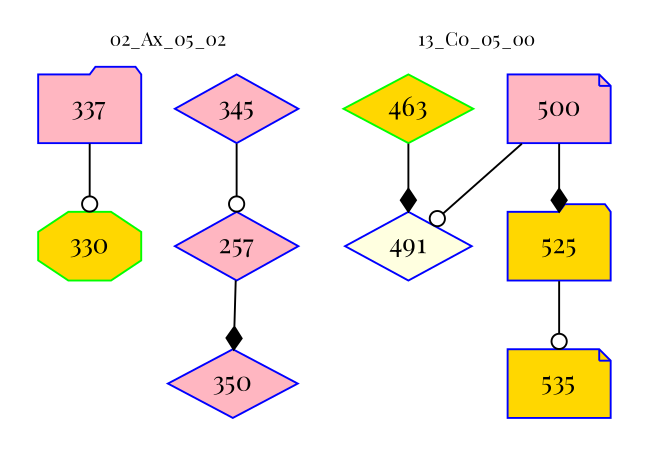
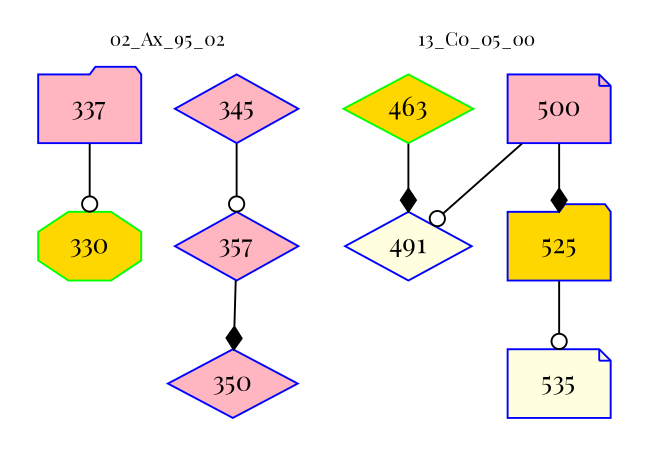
(168, 41) -> (168, 41)
(237, 246) -> (237, 246)
(559, 384) -> (559, 384)
